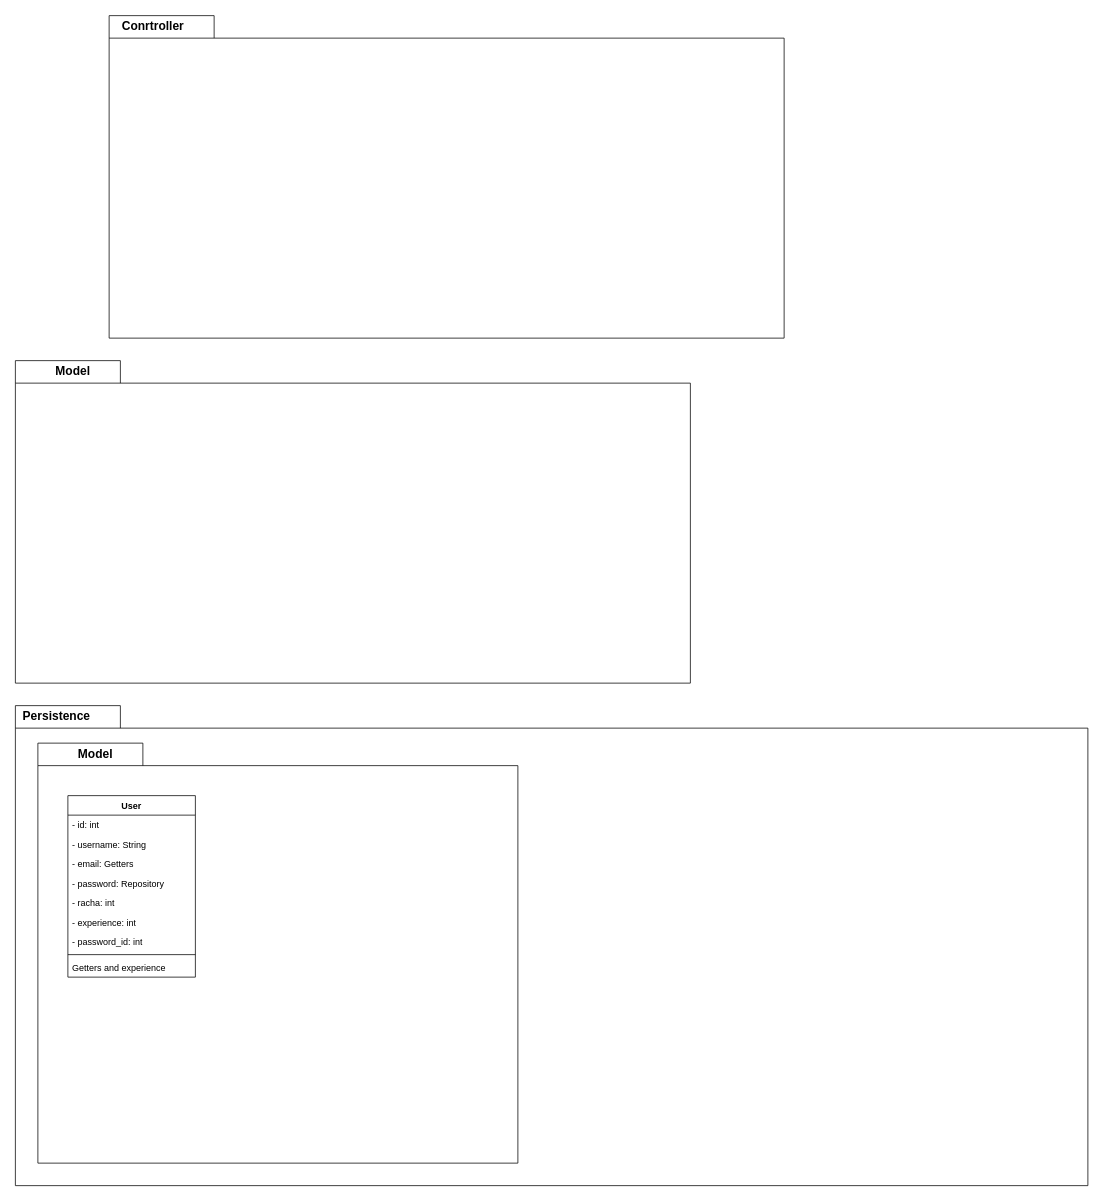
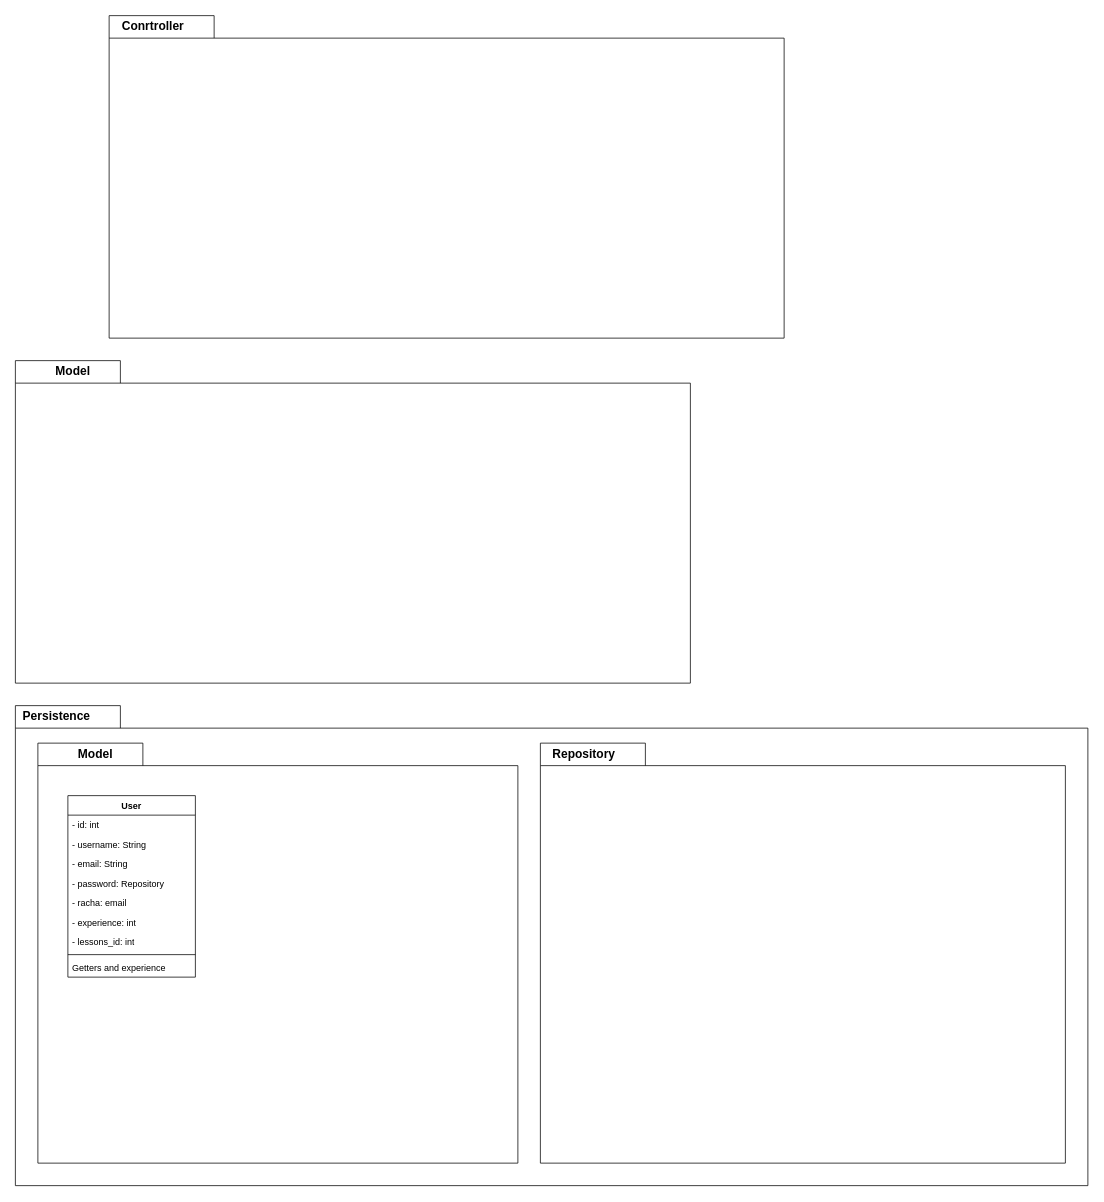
(107, 865) -> (103, 865)
(98, 904) -> (102, 904)
(112, 943) -> (108, 943)
none -> (803, 953)
